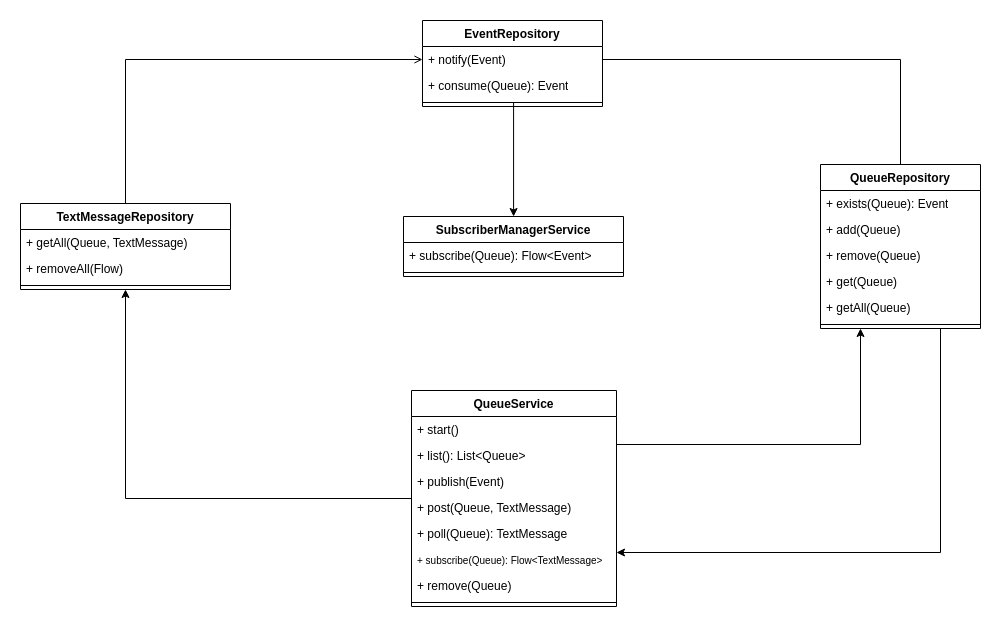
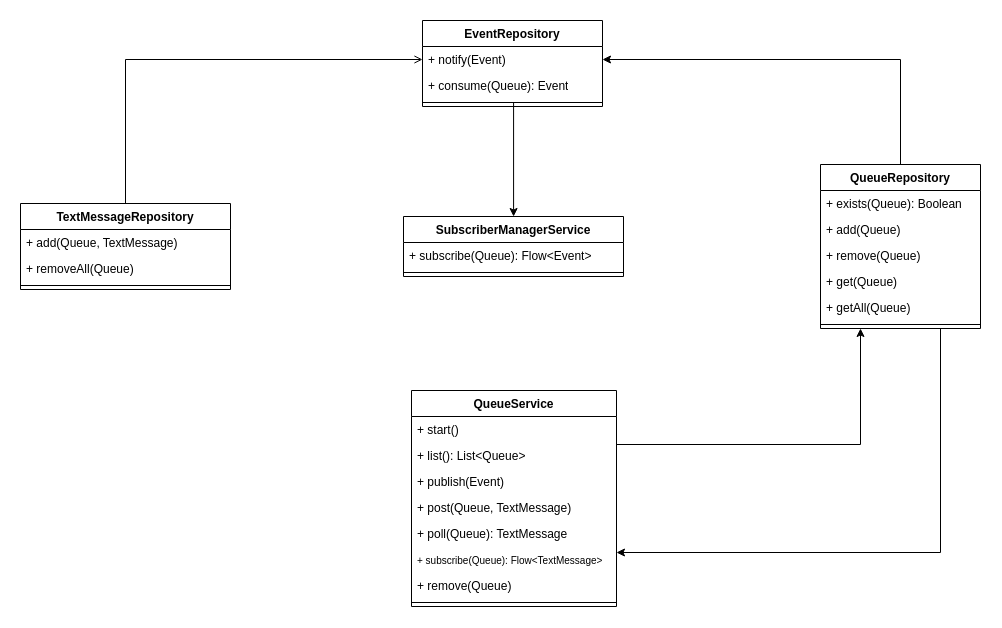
(609, 60) -> (611, 60)
(894, 205) -> (899, 205)
(113, 244) -> (106, 244)
(77, 270) -> (82, 270)
(167, 499) -> none
